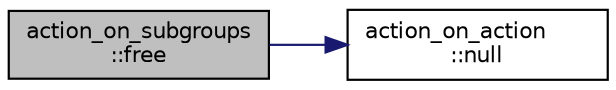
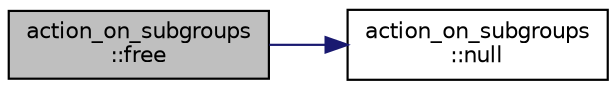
(478, 45) -> (478, 45)
